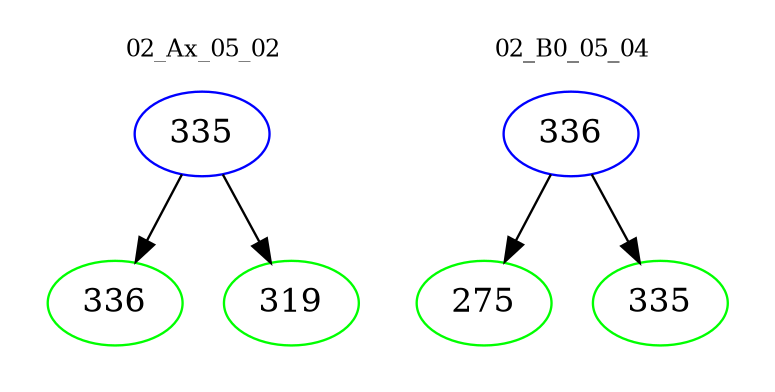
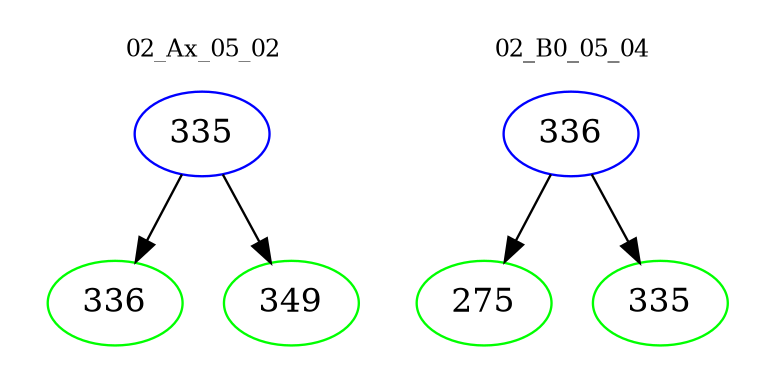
(291, 303) -> (291, 303)
